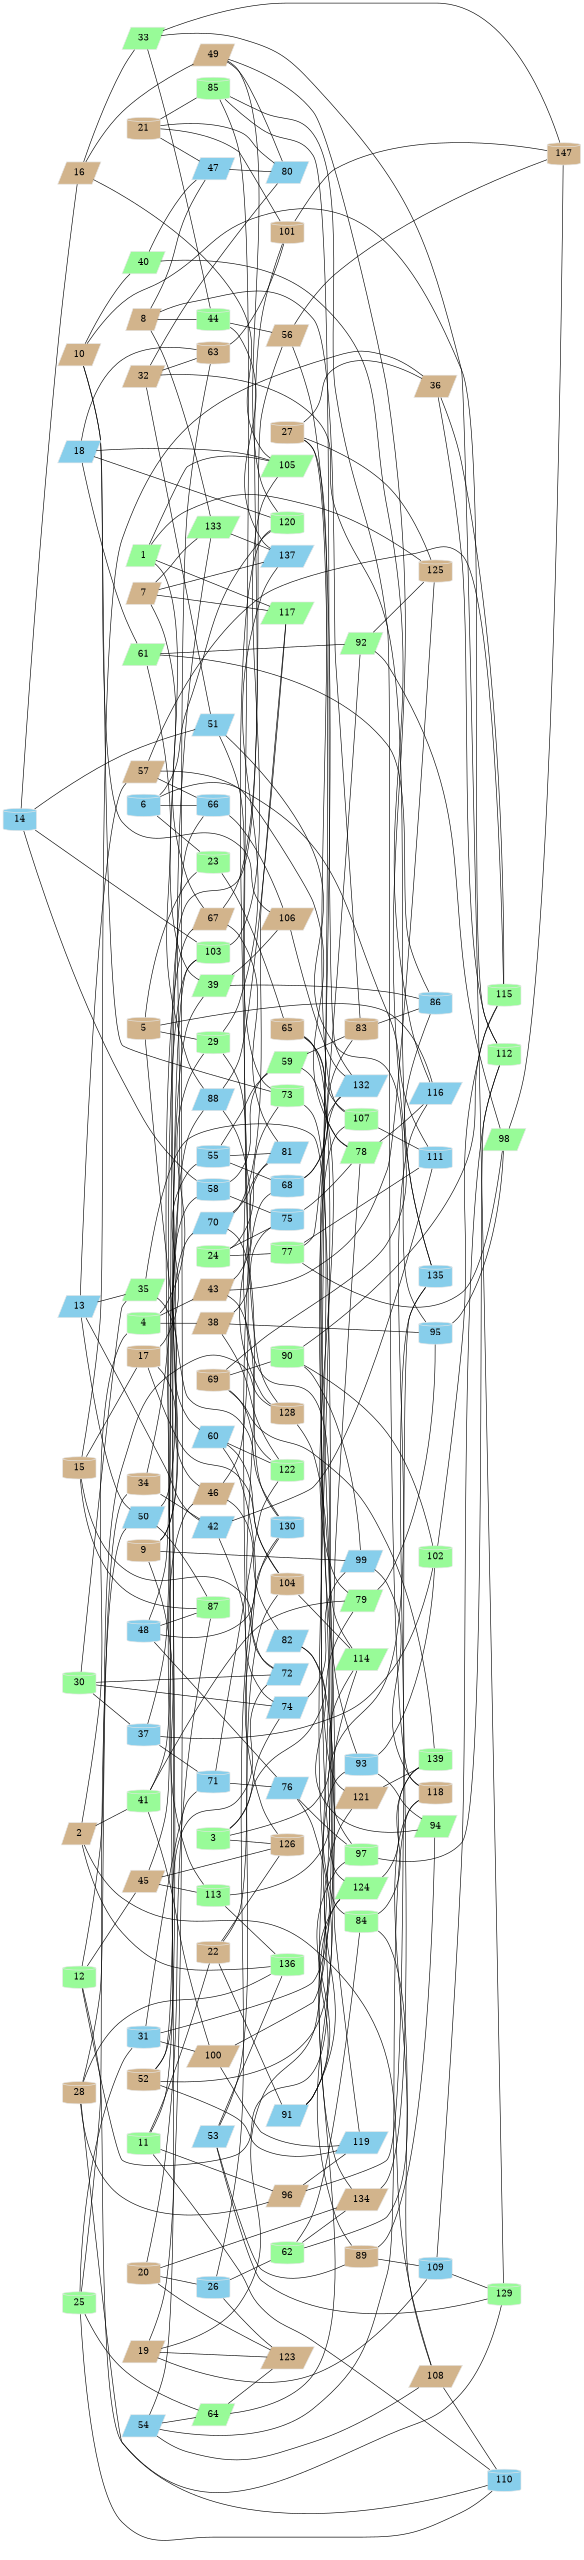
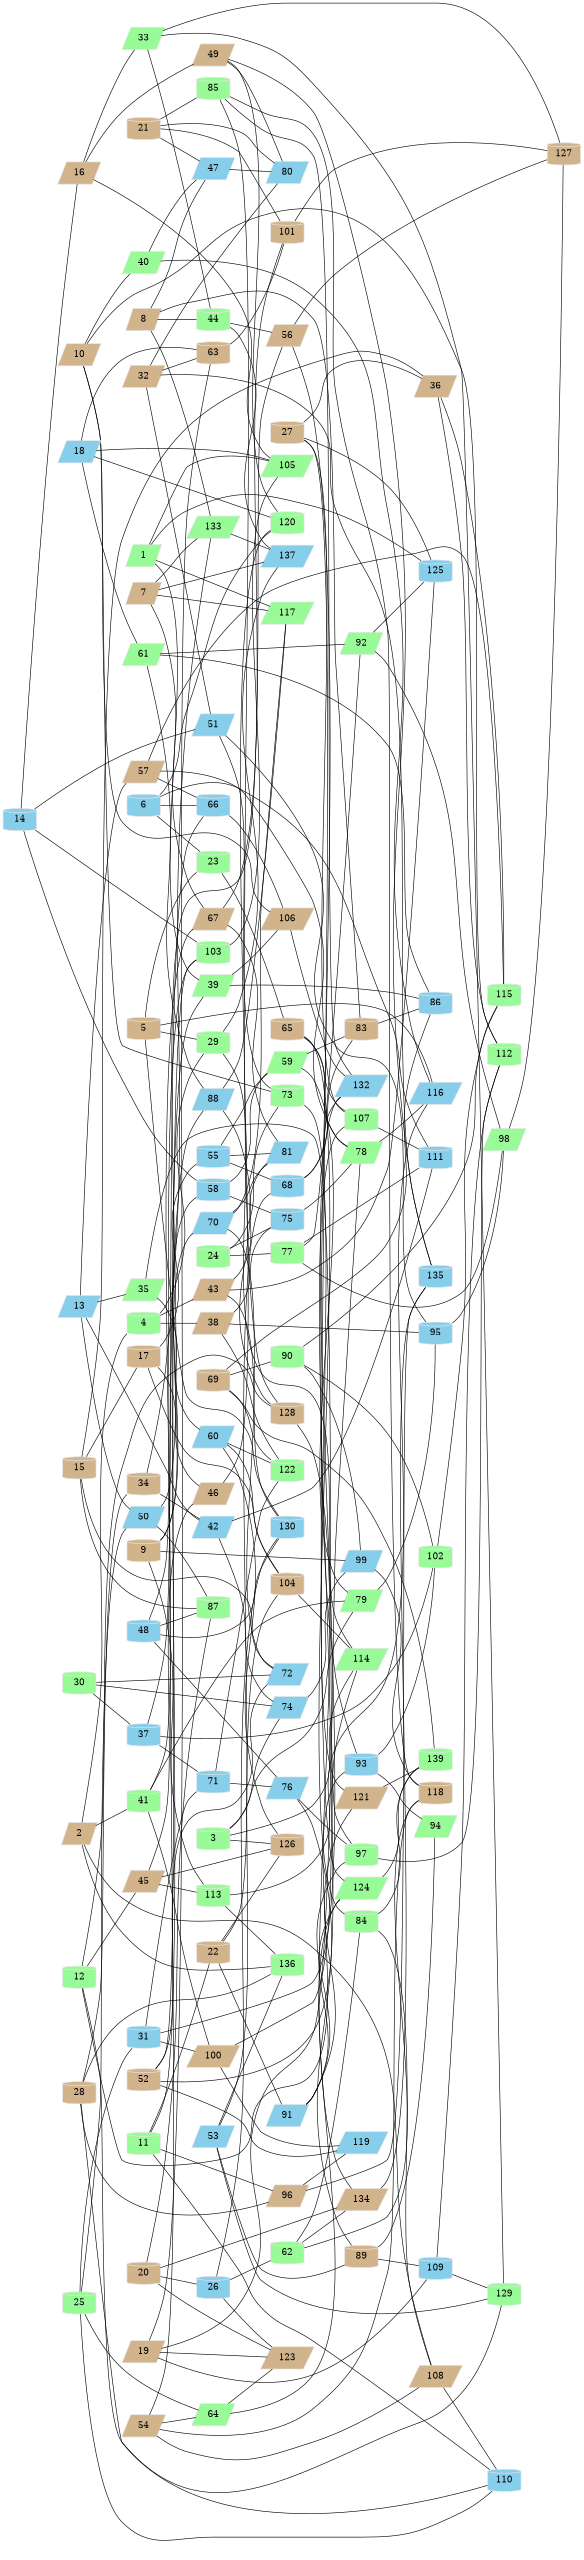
(564, 154) -> (564, 154)
(436, 571) -> (436, 571)
(93, 1560) -> none
(287, 1641) -> none
(144, 2426) -> (144, 2426)
